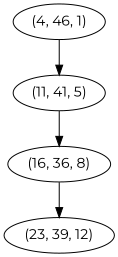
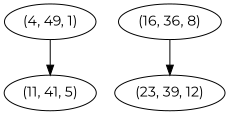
(59, 22) -> (50, 22)
(59, 124) -> none
